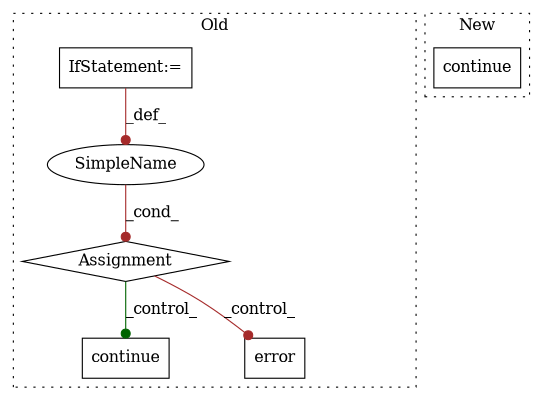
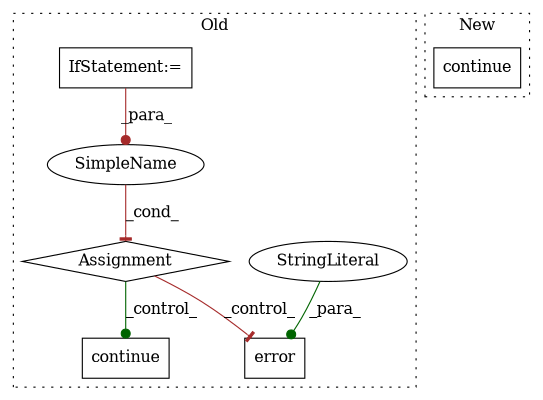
(146, 116) -> (146, 116)
(126, 210) -> (126, 210)
none -> (328, 261)
(203, 302) -> (203, 302)
